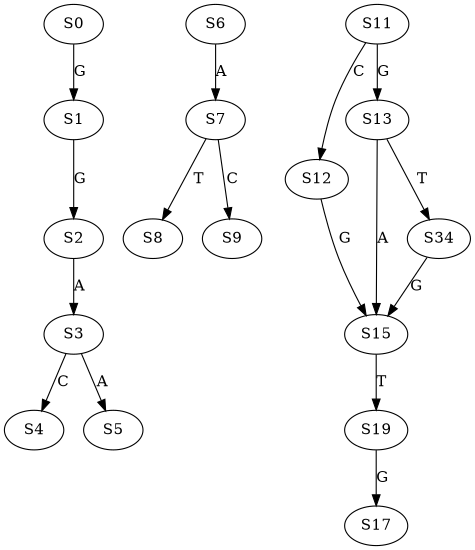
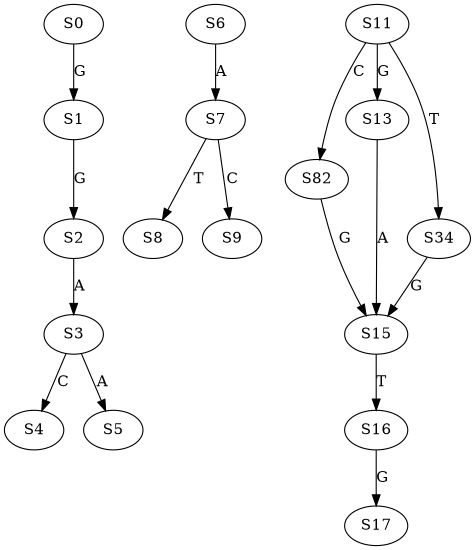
(405, 174) -> (426, 121)
(317, 179) -> (317, 179)
(376, 430) -> (376, 430)
